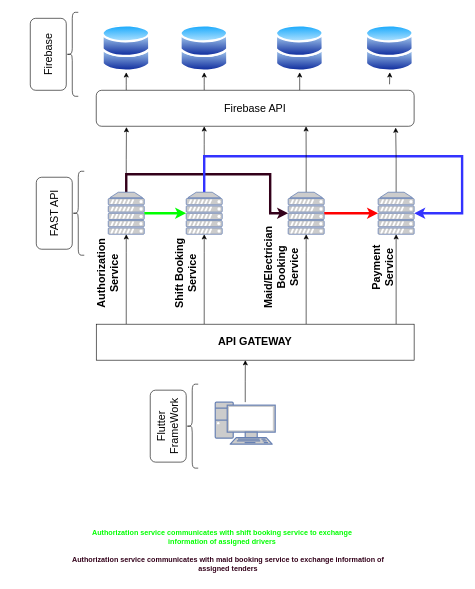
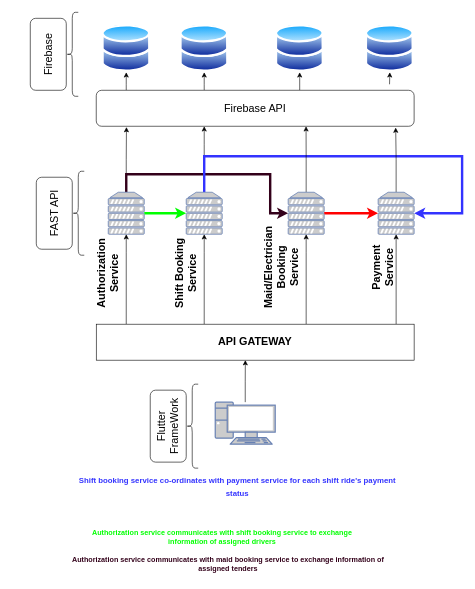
none -> (238, 486)
